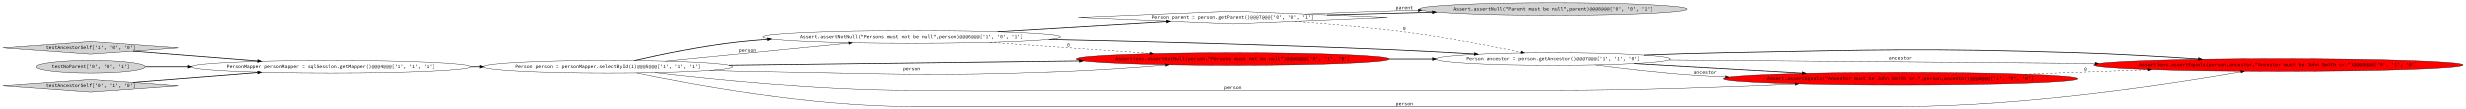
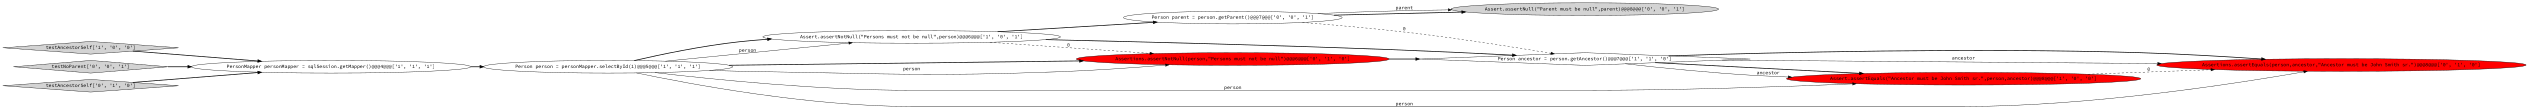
(1233, 18) -> (1233, 18)
(1553, 59) -> (1585, 59)
(91, 67) -> (91, 67)
